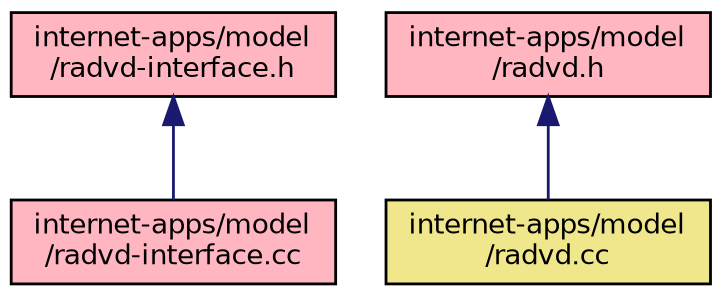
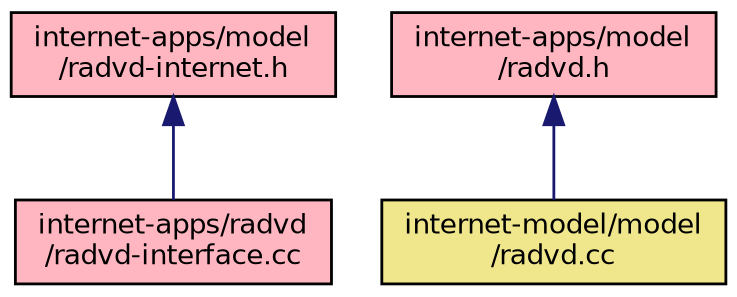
(173, 55) -> (173, 55)
(173, 242) -> (173, 242)
(548, 242) -> (554, 242)
